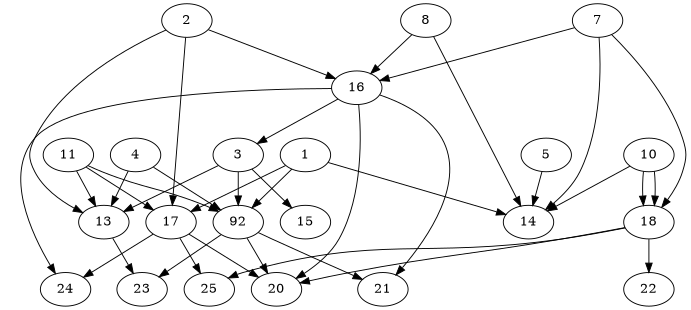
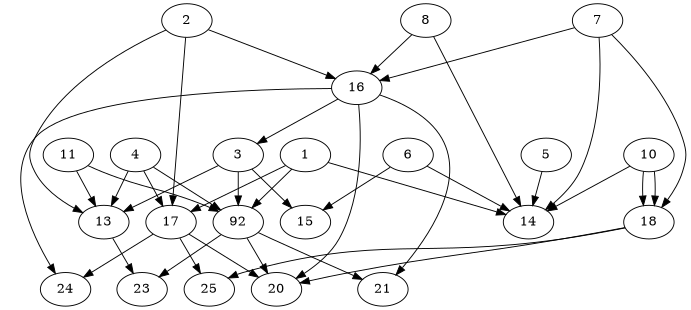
none -> (408, 155)
(114, 185) -> (150, 182)
(649, 289) -> none
